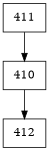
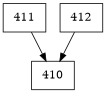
(24, 100) -> (69, 43)
